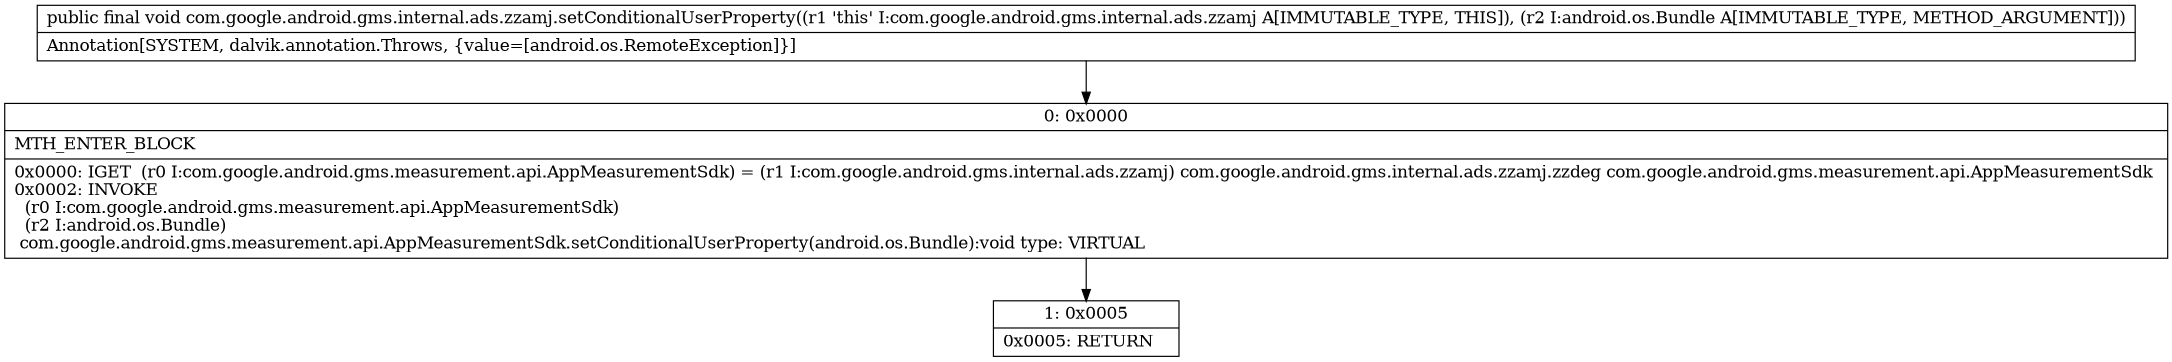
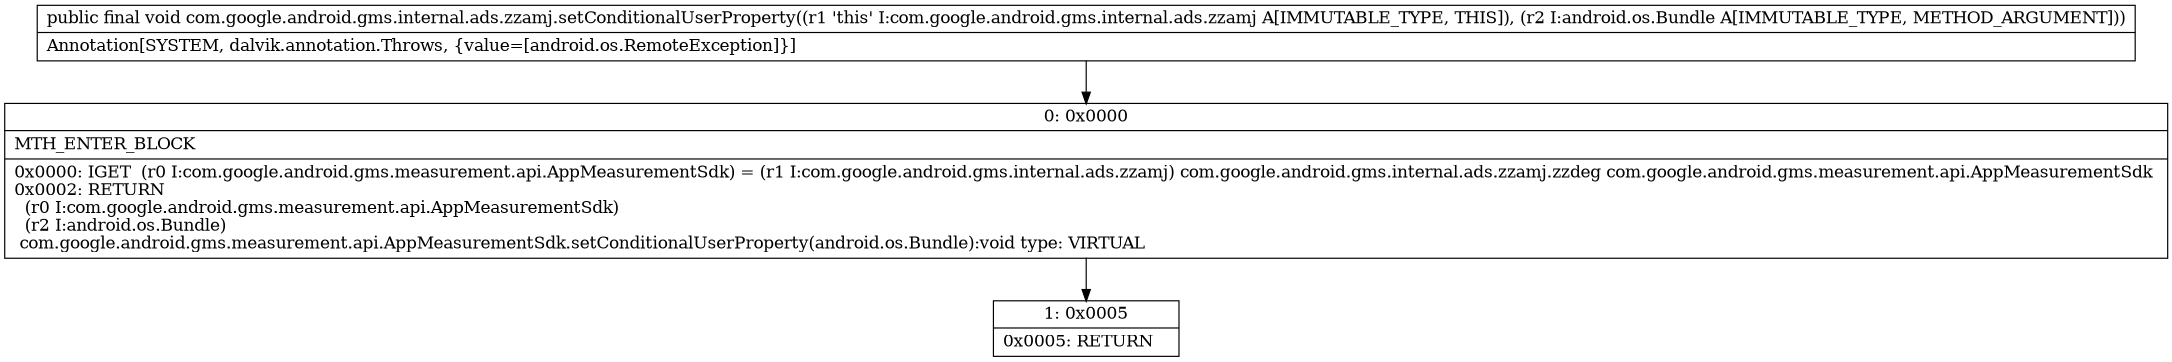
(92, 190) -> (95, 190)
